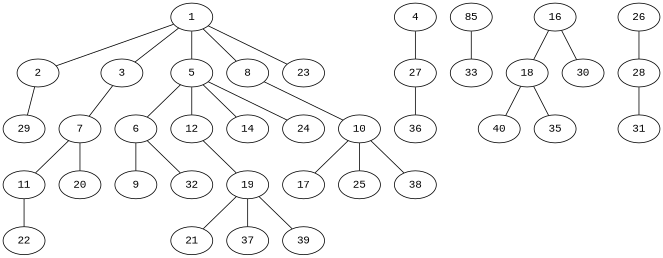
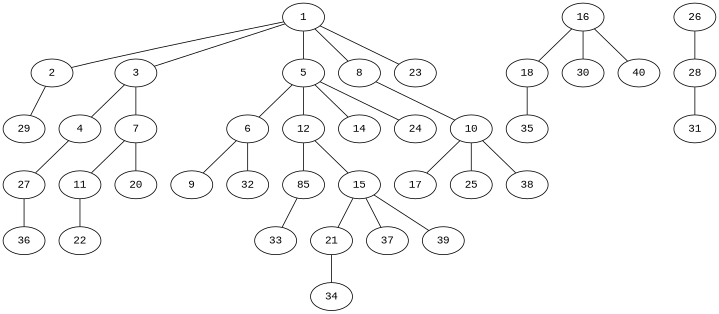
none -> (108, 101)
(513, 101) -> (611, 45)
none -> (304, 157)
(248, 185) -> (359, 185)
none -> (332, 297)
